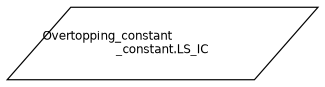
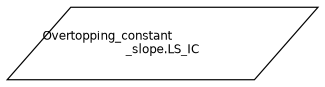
(163, 44) -> (163, 44)
